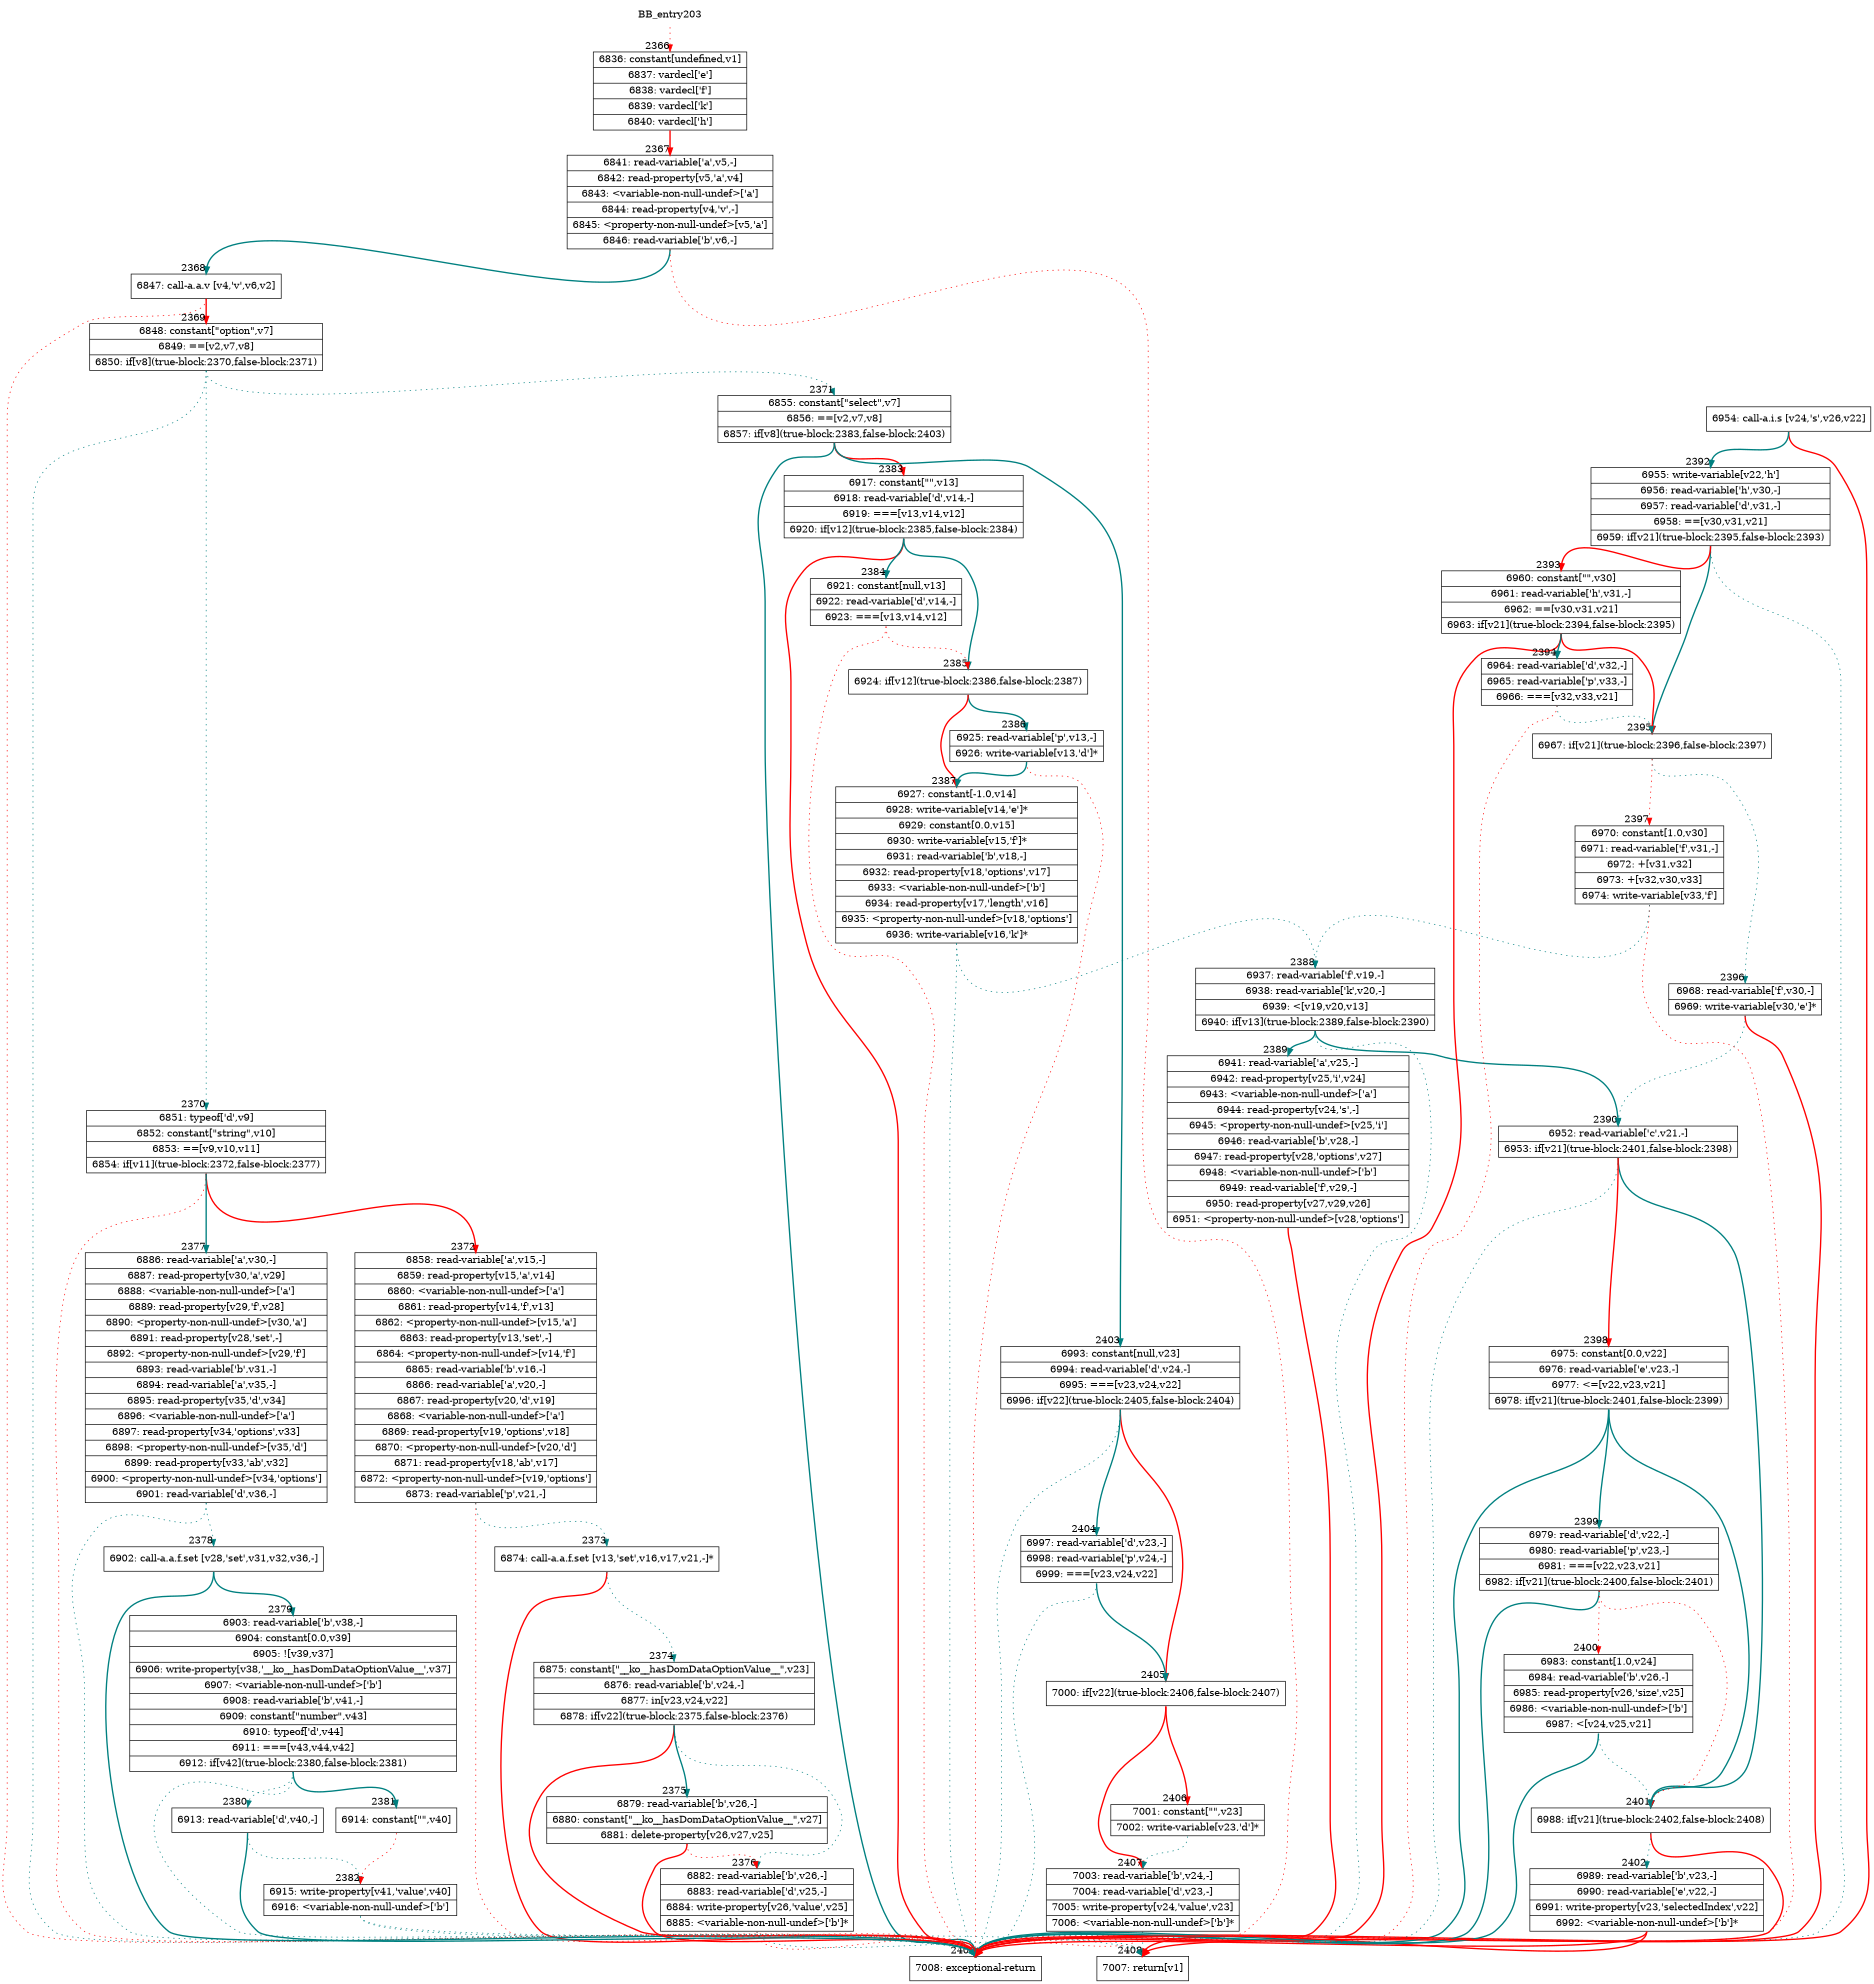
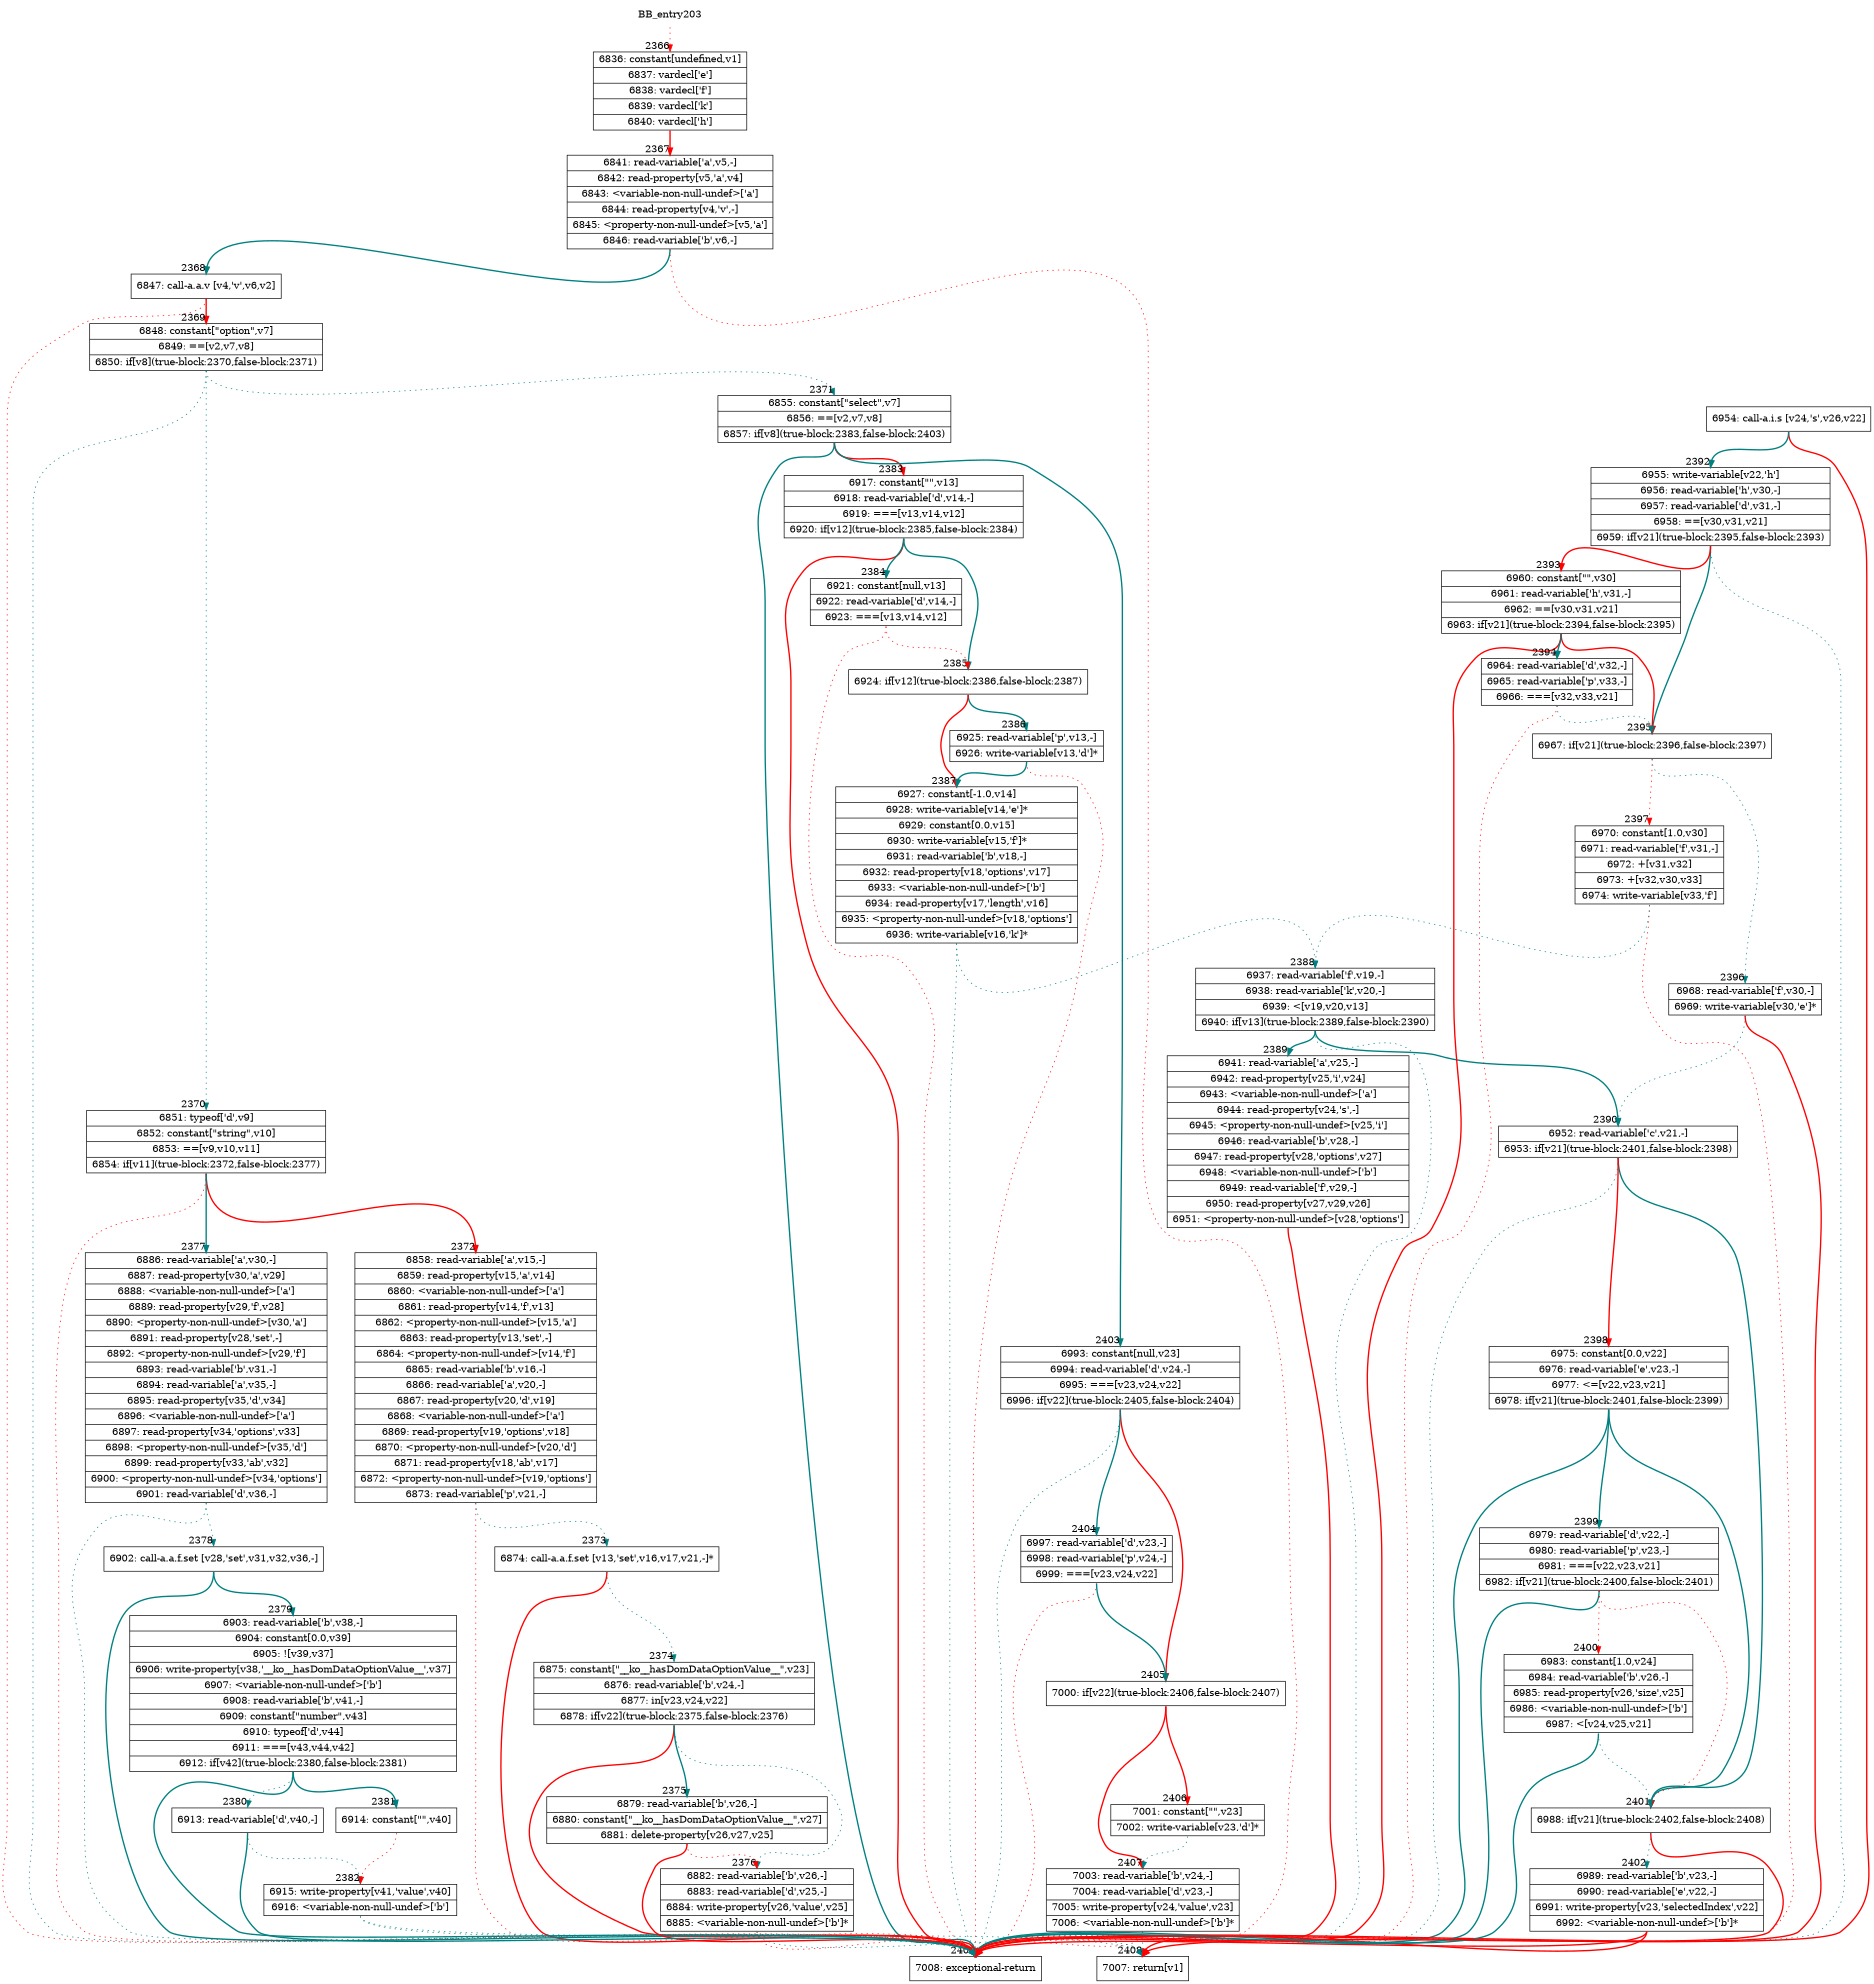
(1021, 1758) -> (1021, 1758)
(236, 1930) -> (236, 1930)
